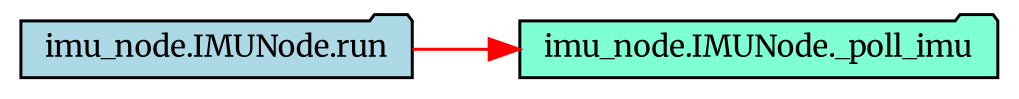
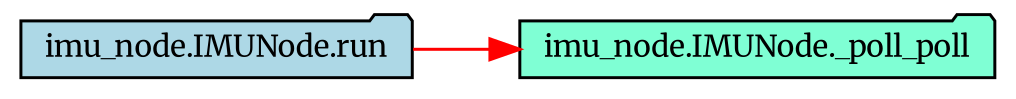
(759, 49) -> (757, 49)
